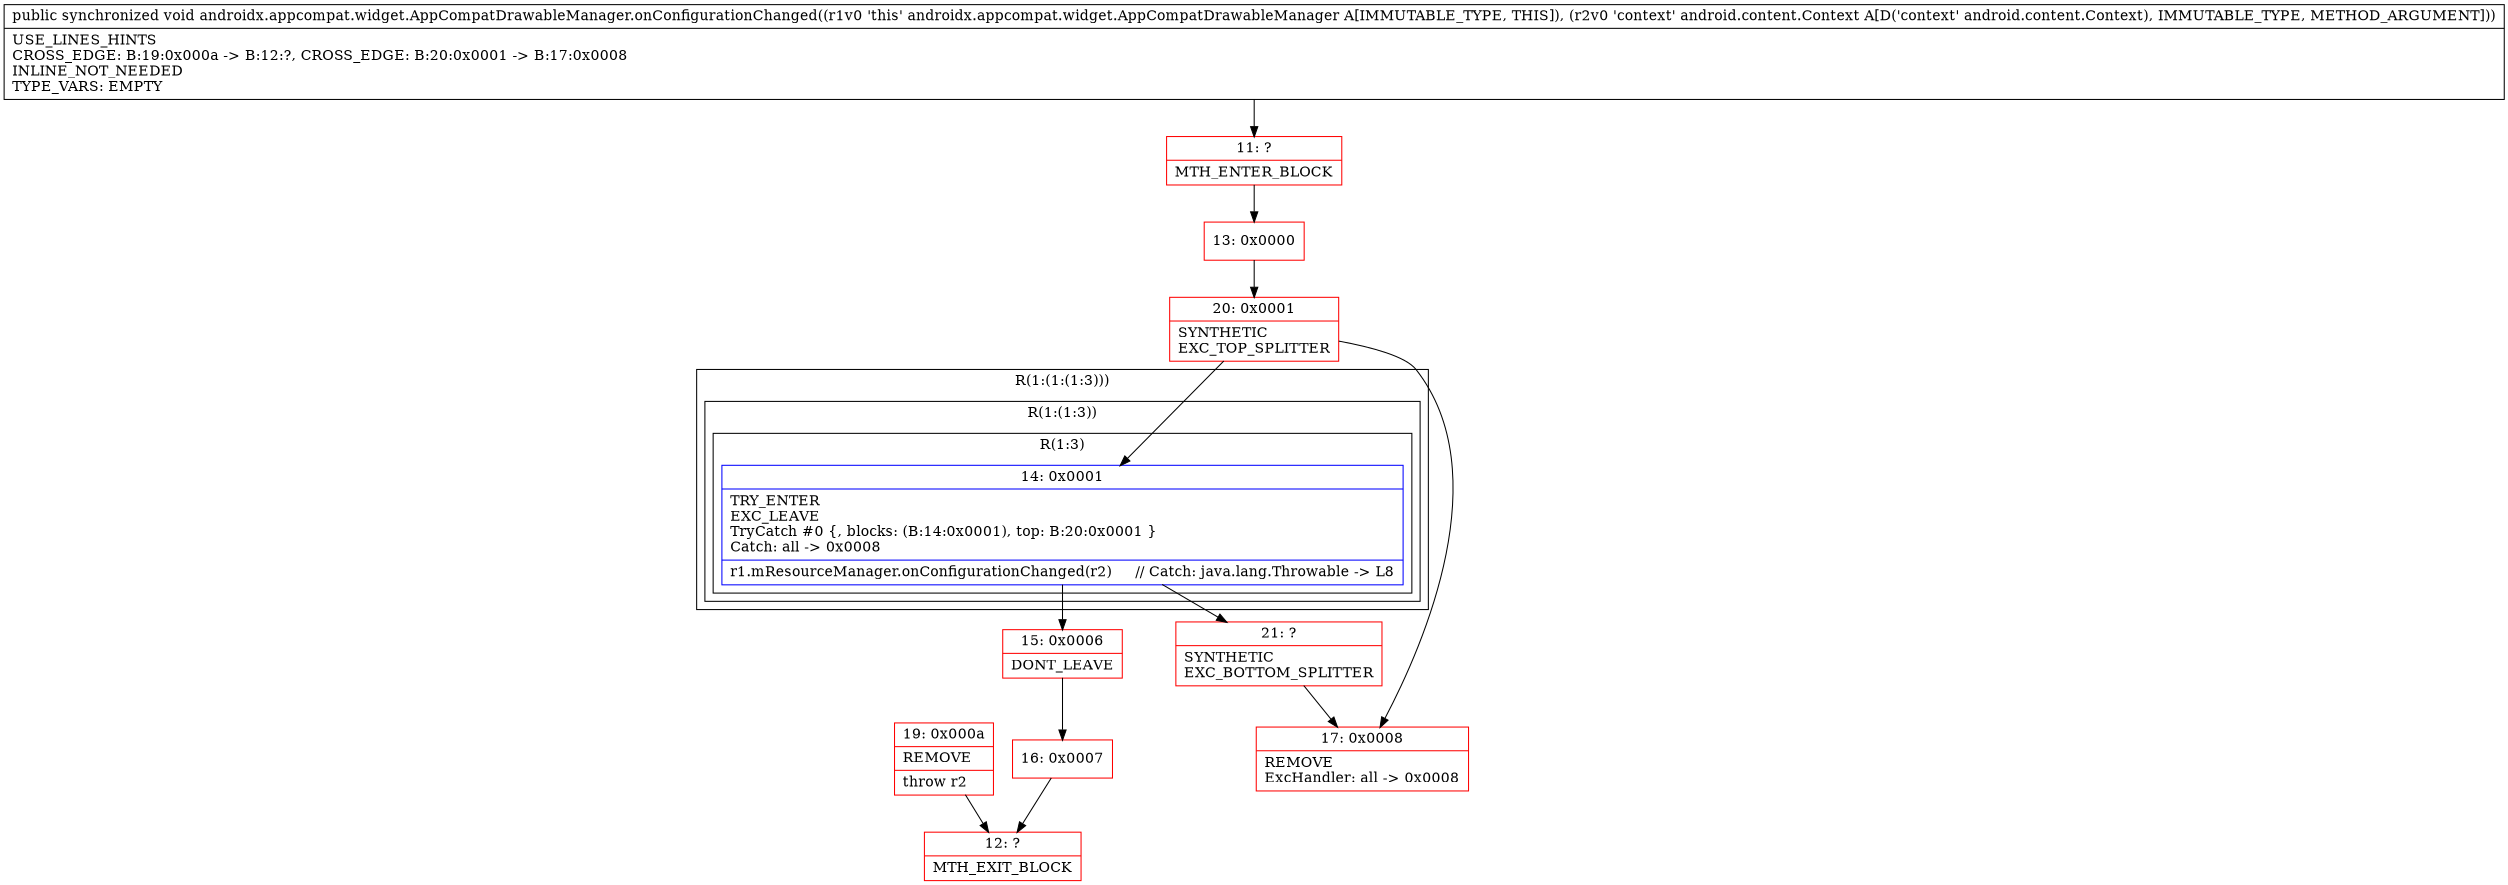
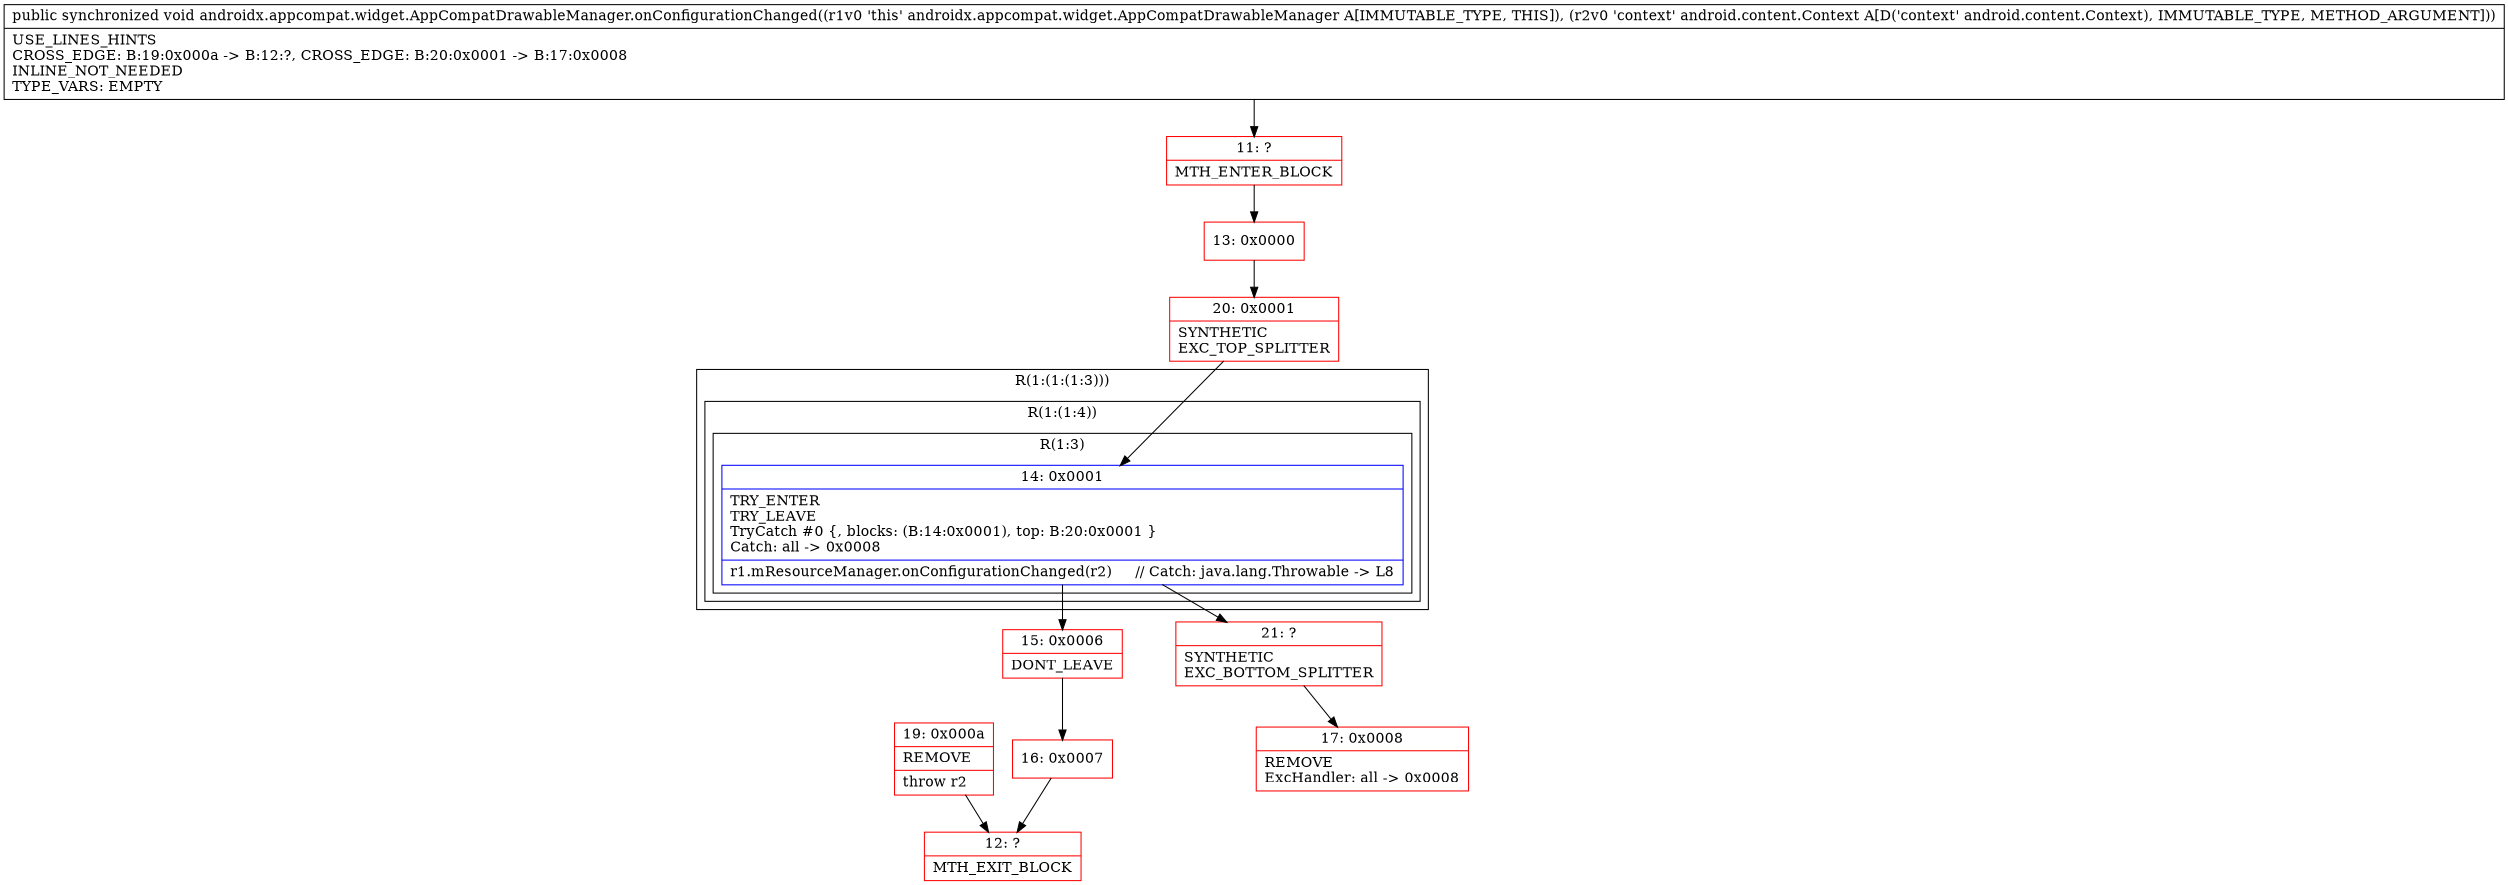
(1063, 413) -> (1063, 413)
(1453, 504) -> none
(775, 516) -> (774, 516)
